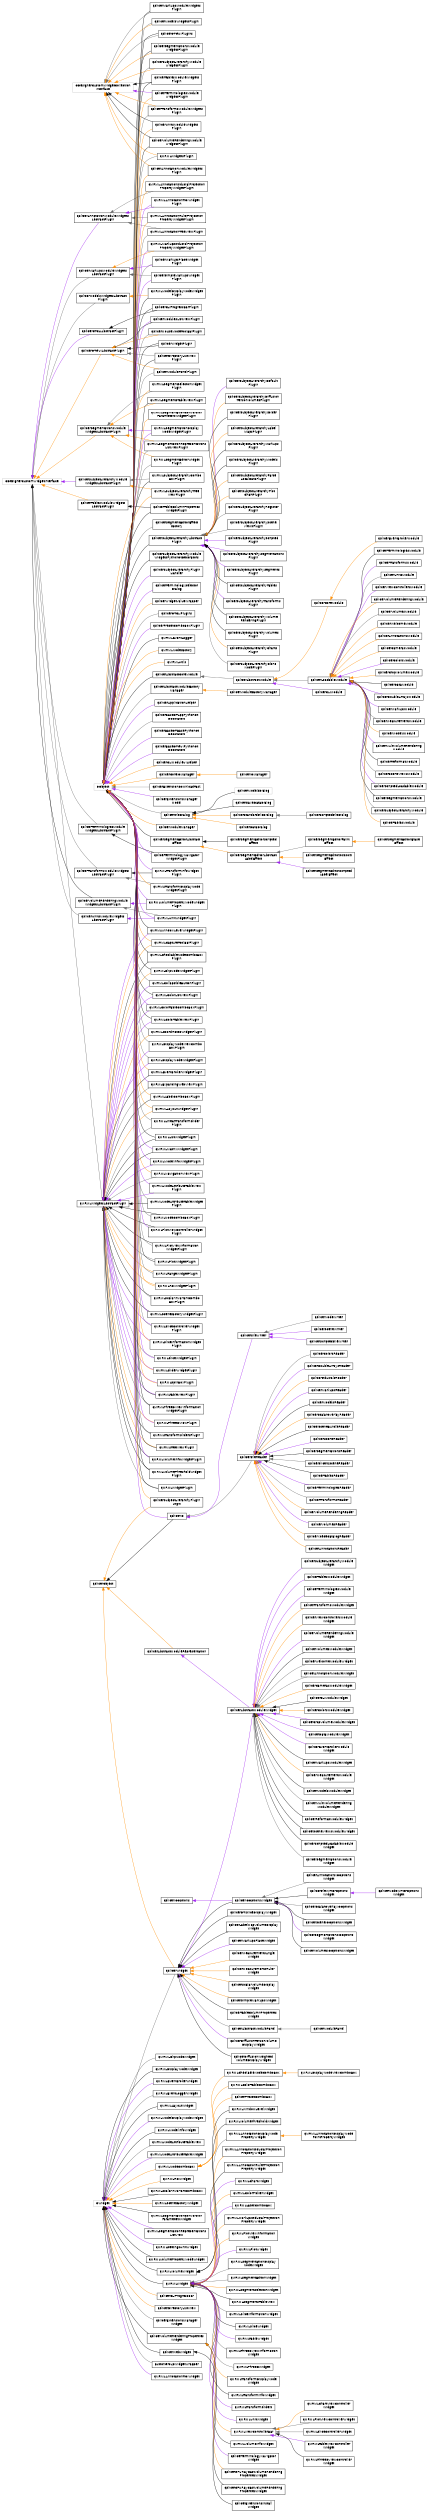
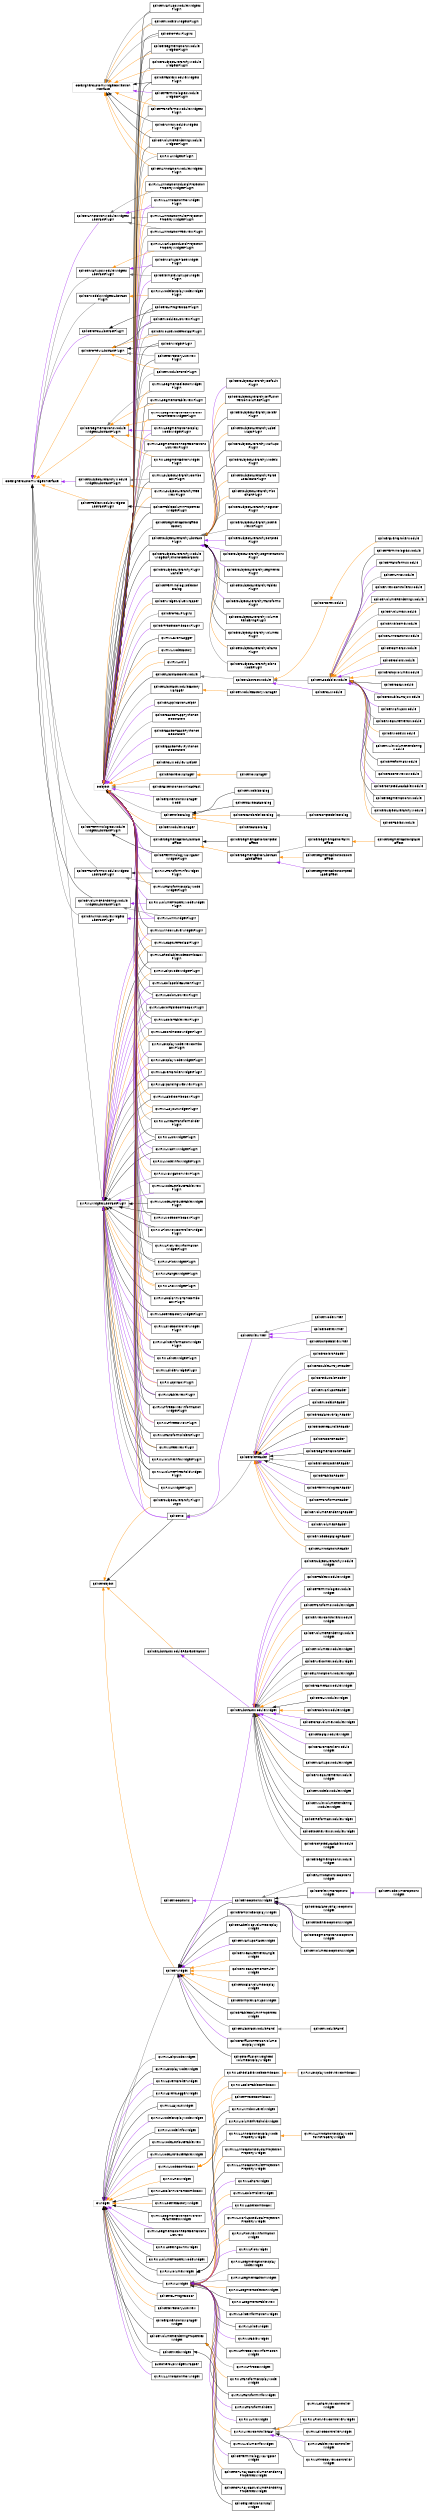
none -> (141, 422)
(253, 791) -> (253, 791)
(128, 1178) -> (109, 1375)
